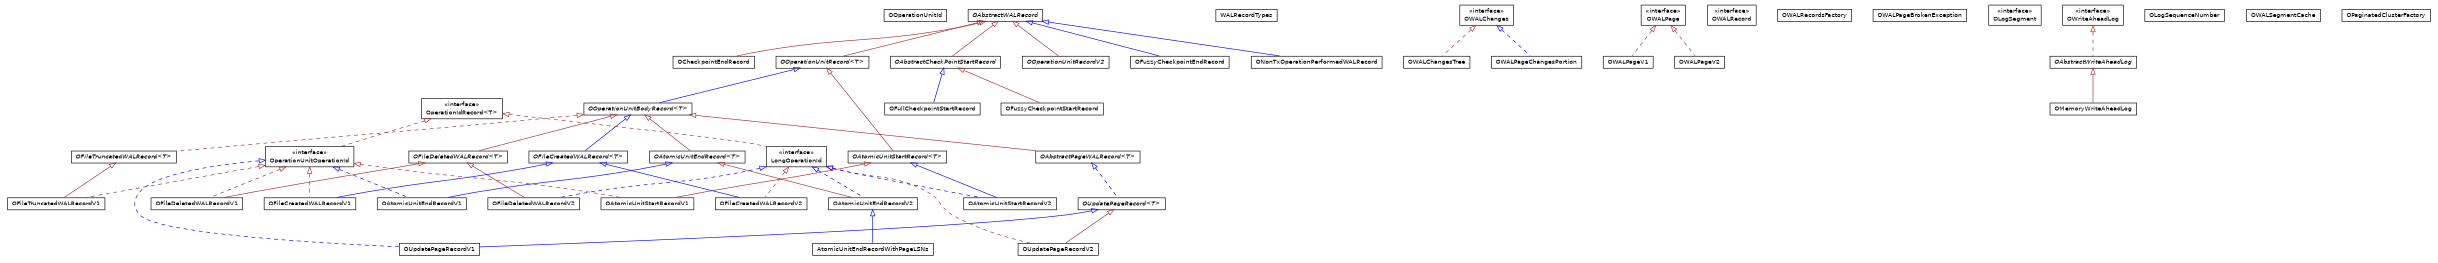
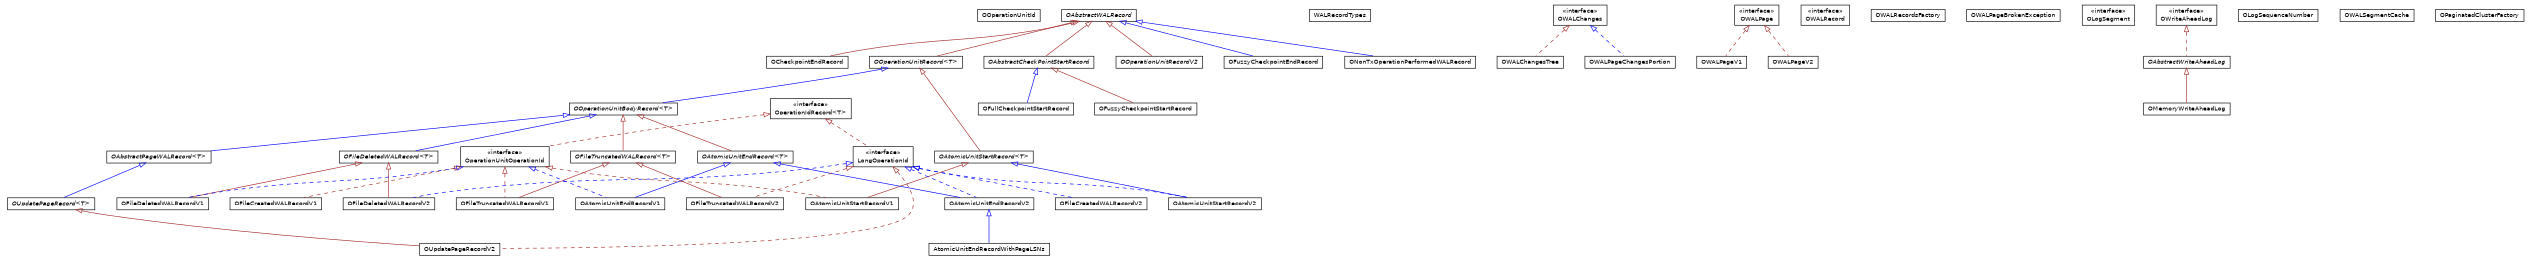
(866, 133) -> (387, 133)
(367, 134) -> (623, 138)
(545, 134) -> (503, 133)
(578, 157) -> none
(791, 182) -> (870, 181)
(245, 183) -> (322, 182)
(1107, 183) -> (102, 181)
(775, 185) -> (1003, 184)
none -> (735, 203)
(439, 249) -> none
